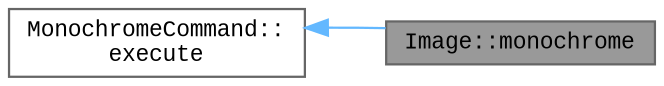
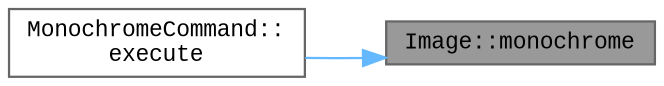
(357, 28) -> (334, 58)
